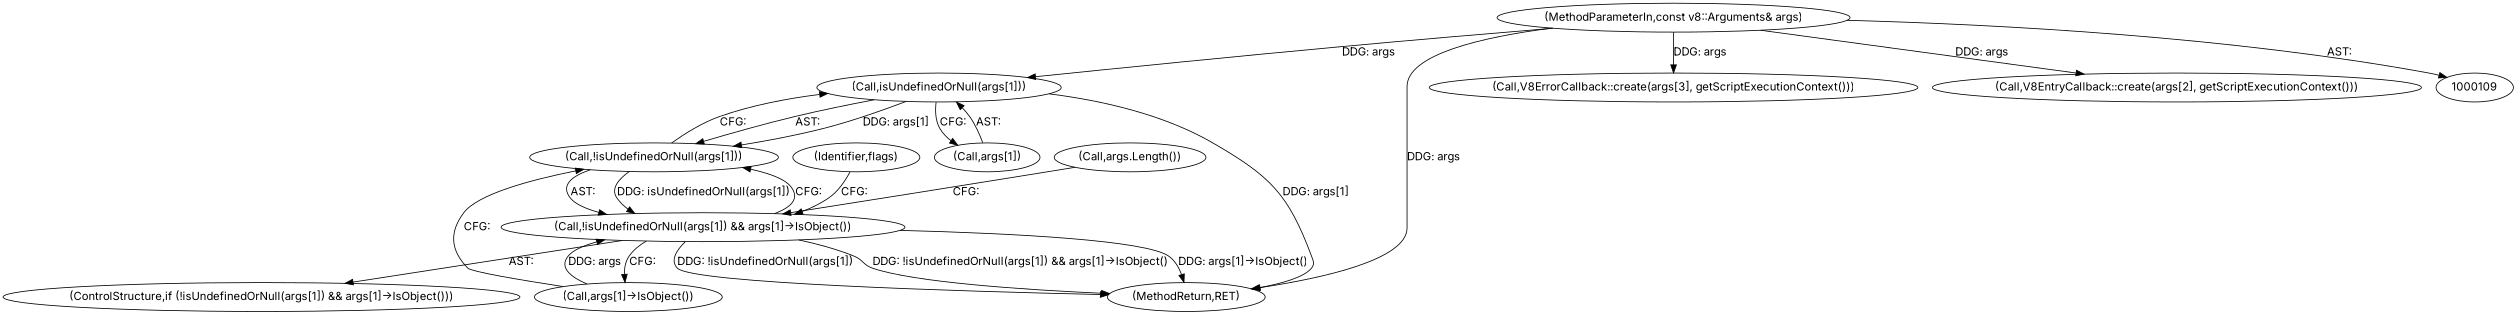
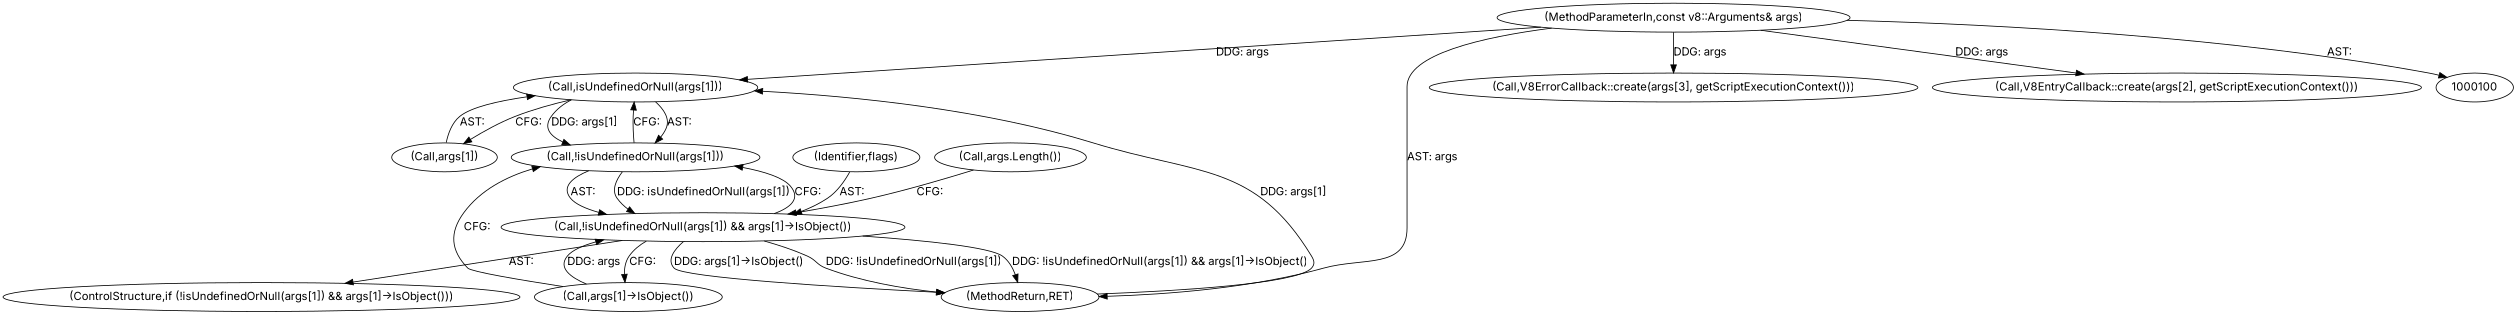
(2475, 88) -> (2475, 88)
(1235, 156) -> (1166, 162)
(1434, 157) -> (1433, 157)
(856, 192) -> (854, 192)
